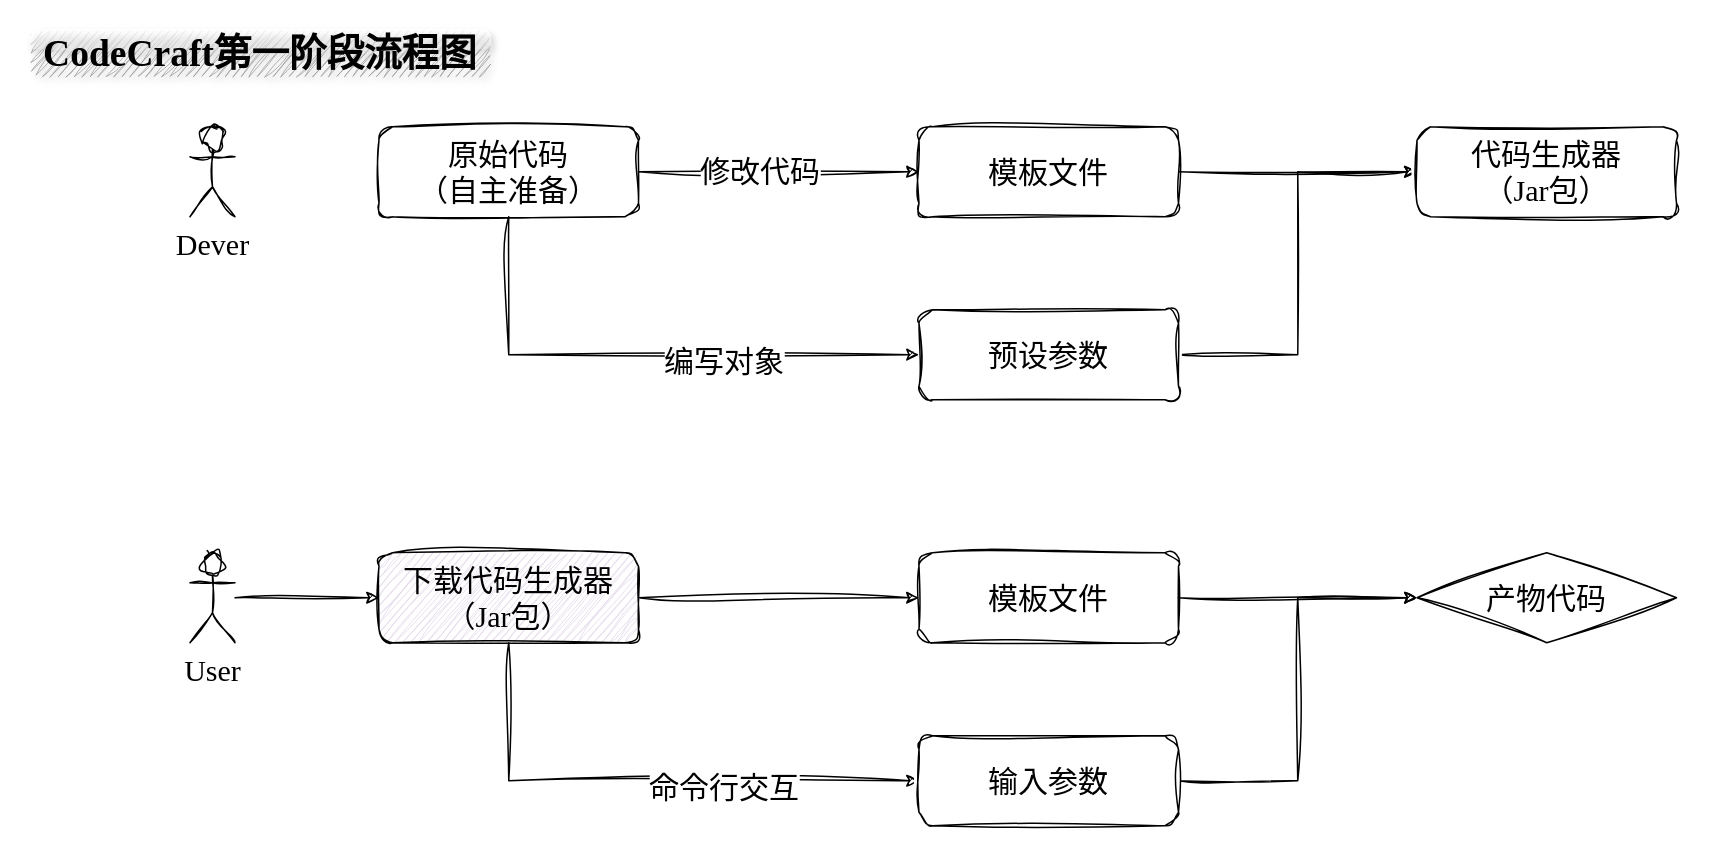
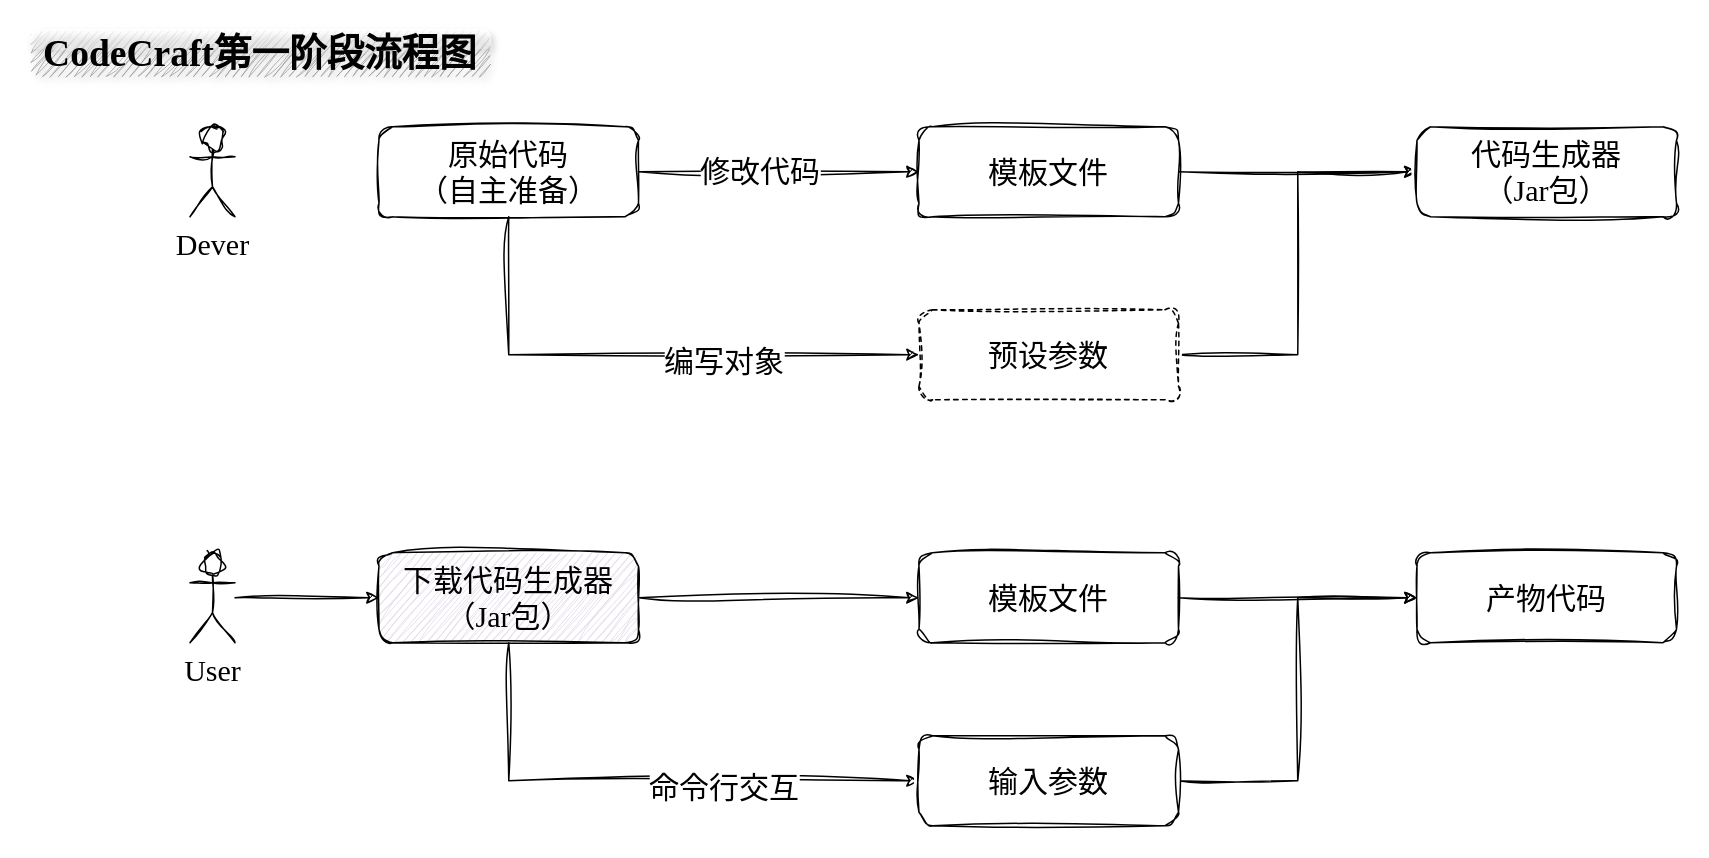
(1049, 355) -> (1049, 355)
(1547, 598) -> (1547, 598)
